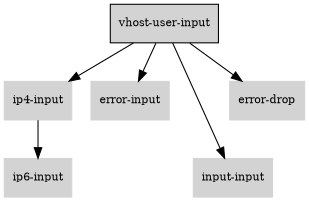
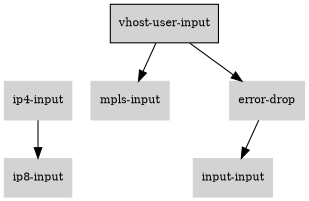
(106, 59) -> none
(196, 96) -> (252, 134)
(130, 101) -> (130, 101)
(38, 178) -> (38, 178)
